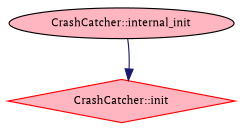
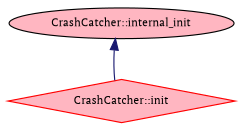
(129, 54) -> (114, 65)
